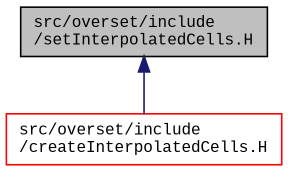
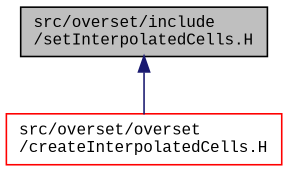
(144, 139) -> (144, 139)
